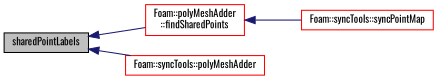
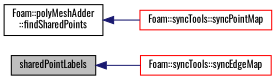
(195, 20) -> (54, 20)
(122, 31) -> none
(195, 65) -> (206, 65)
